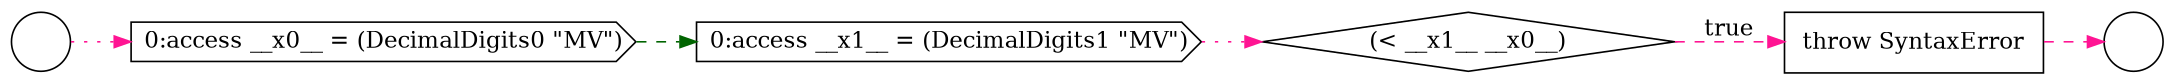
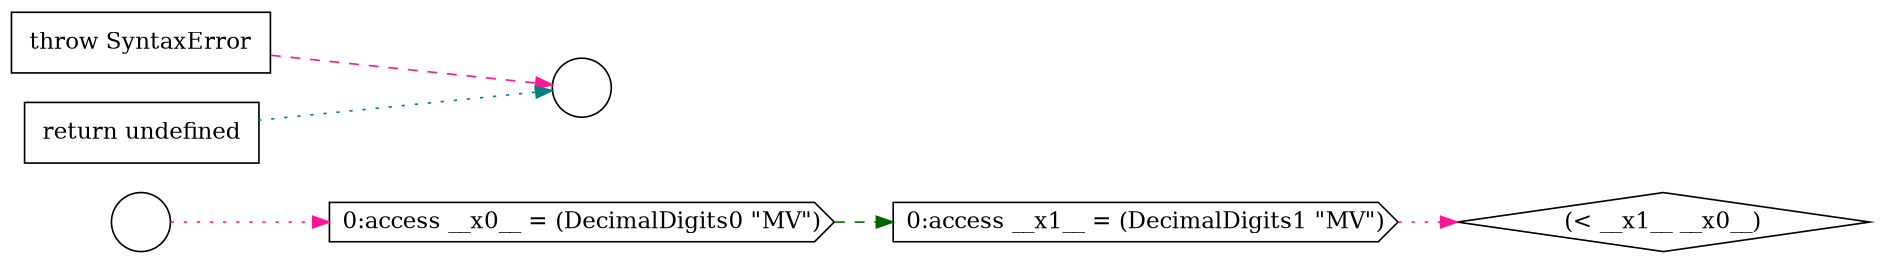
(1721, 42) -> none
none -> (141, 132)
